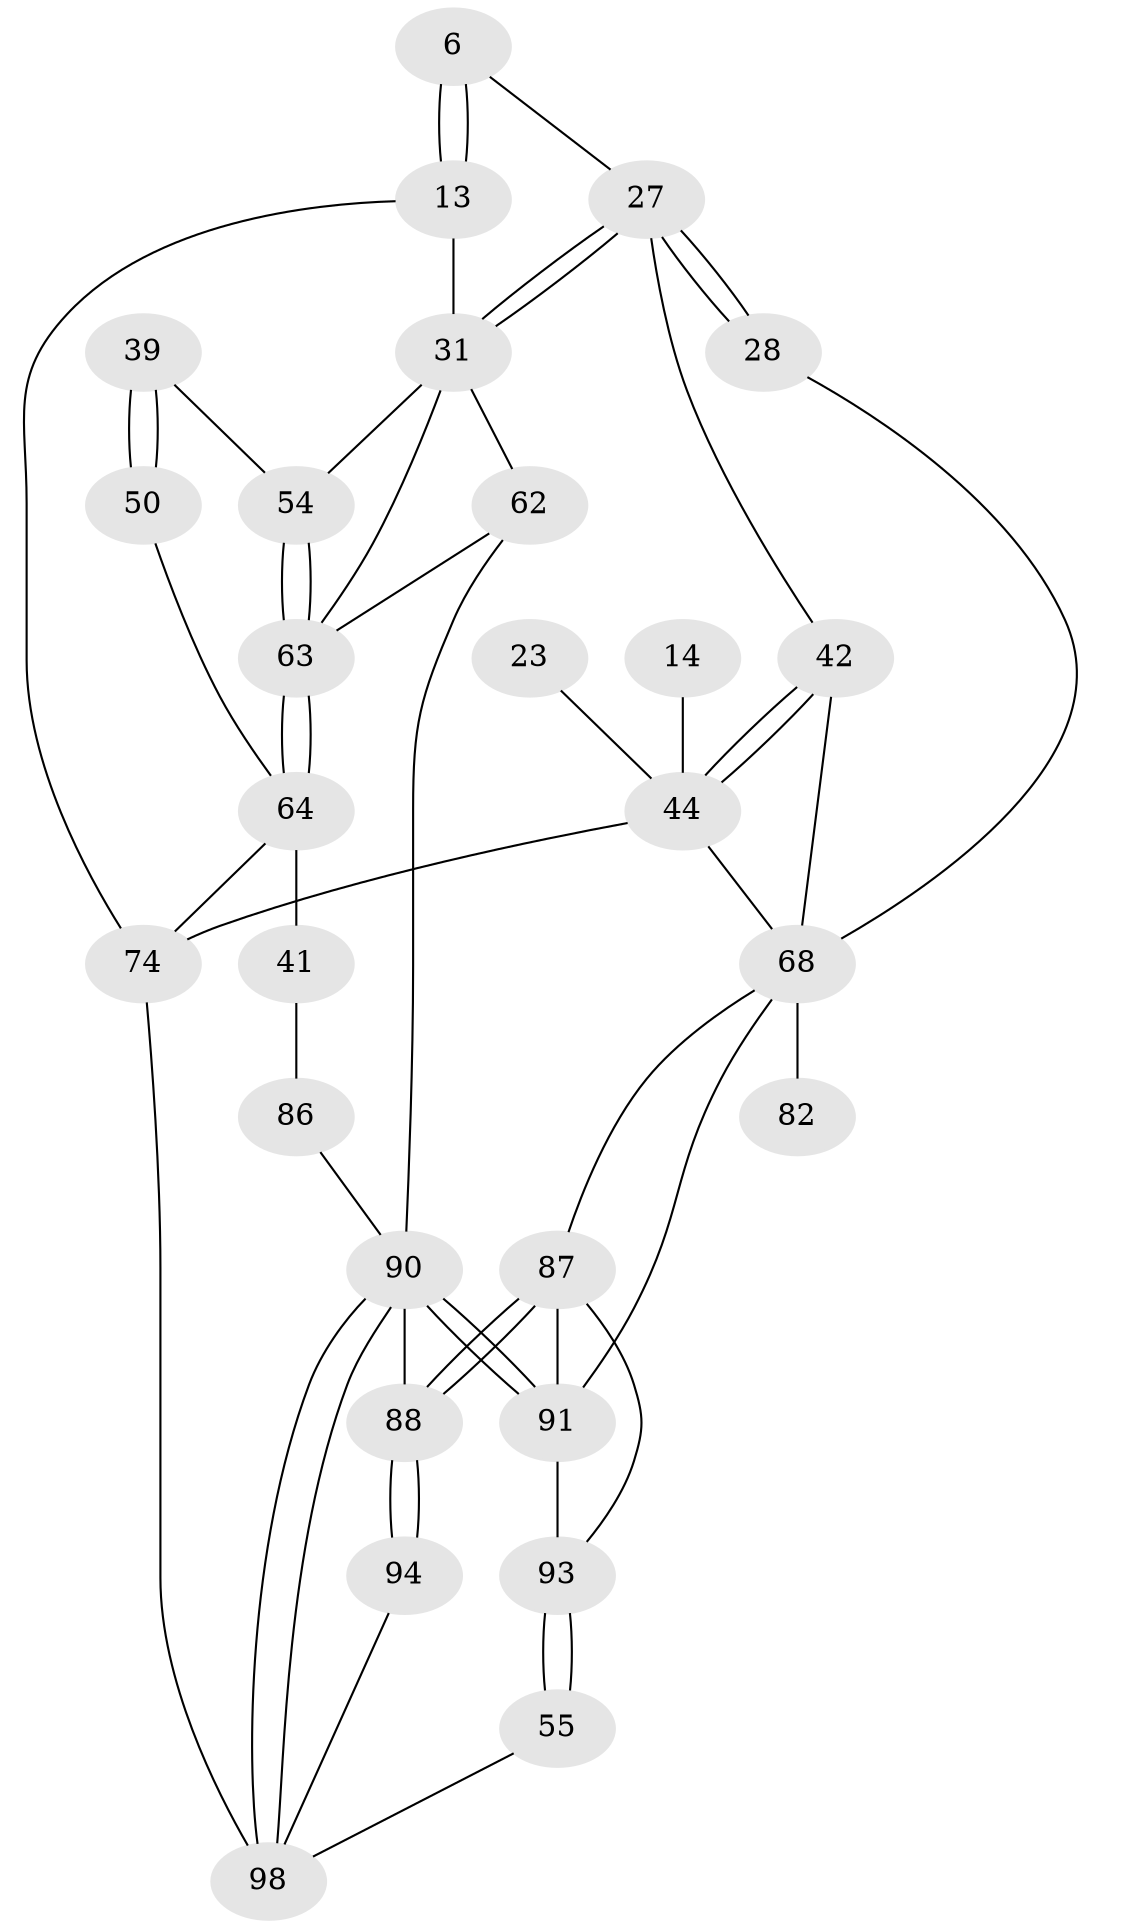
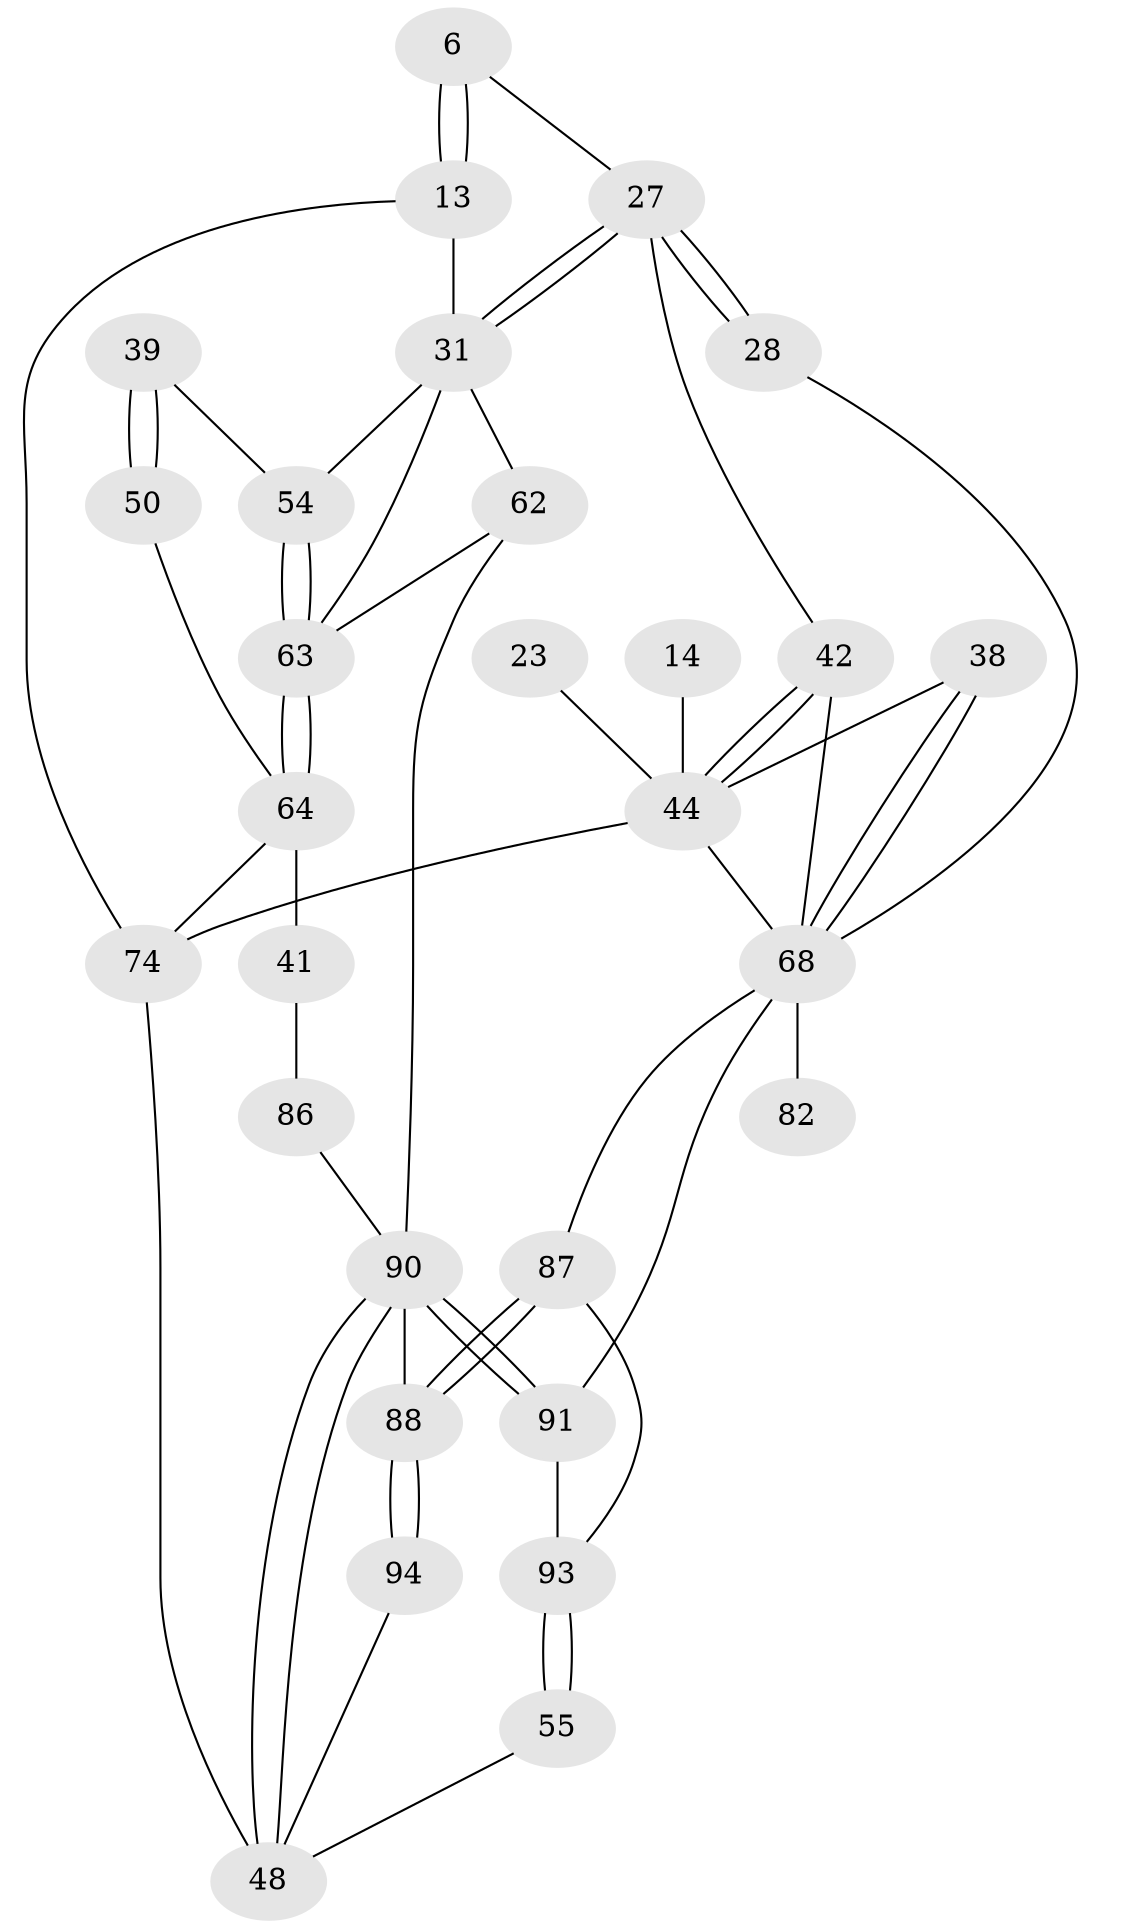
none -> (989, 658)
(558, 1347) -> none
(269, 1882) -> (269, 1882)
